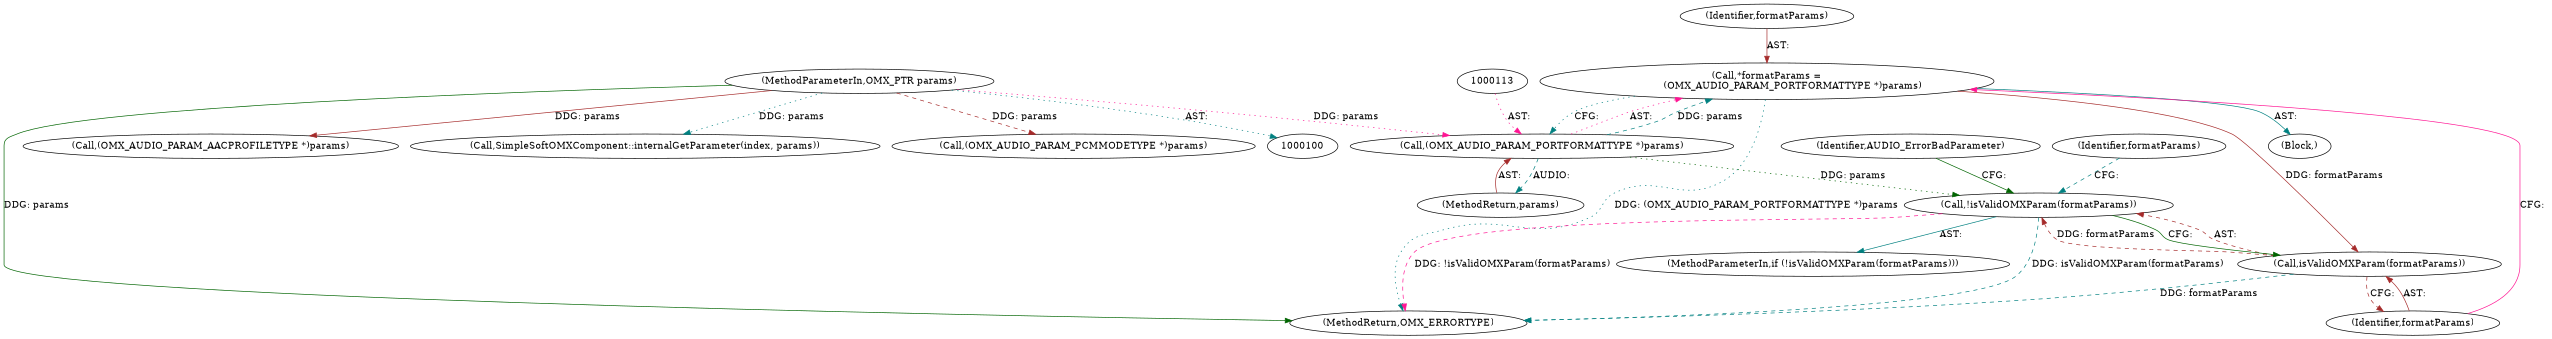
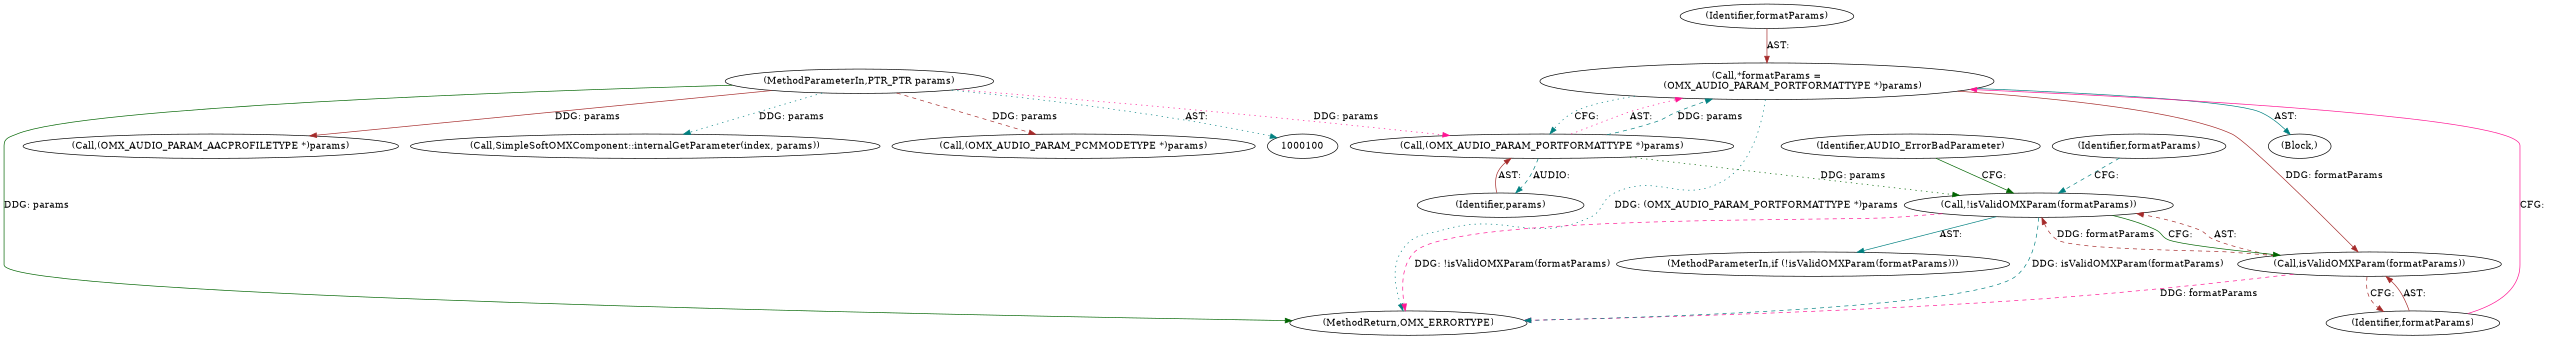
(859, 81) -> (859, 81)
(1492, 81) -> none
(1501, 205) -> (1501, 205)
(1913, 307) -> (1913, 307)
